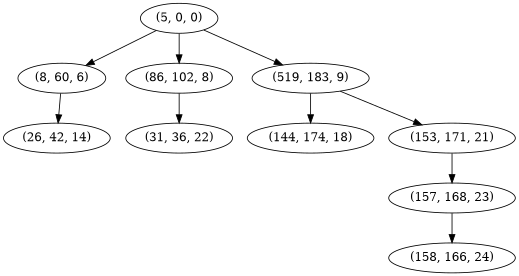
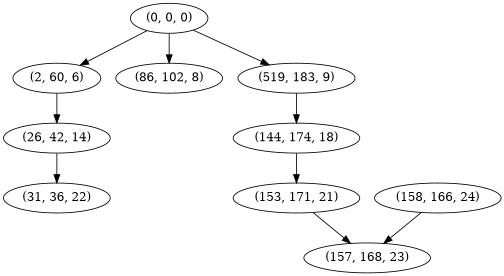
(179, 18) -> (169, 18)
(62, 78) -> (57, 78)
(179, 104) -> (57, 164)
(377, 106) -> (296, 164)
(452, 224) -> (406, 225)
